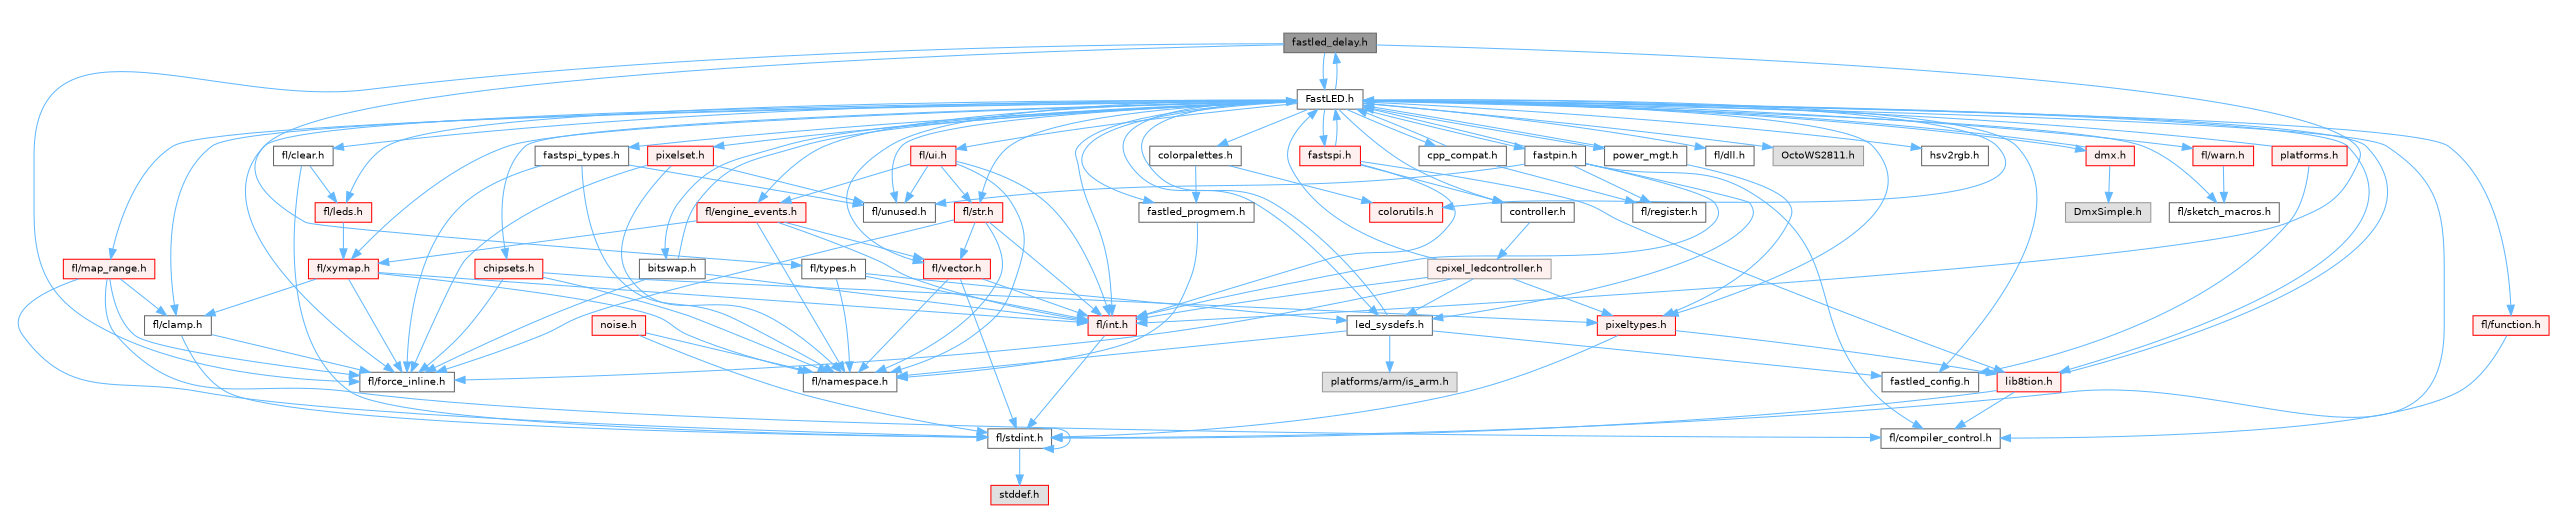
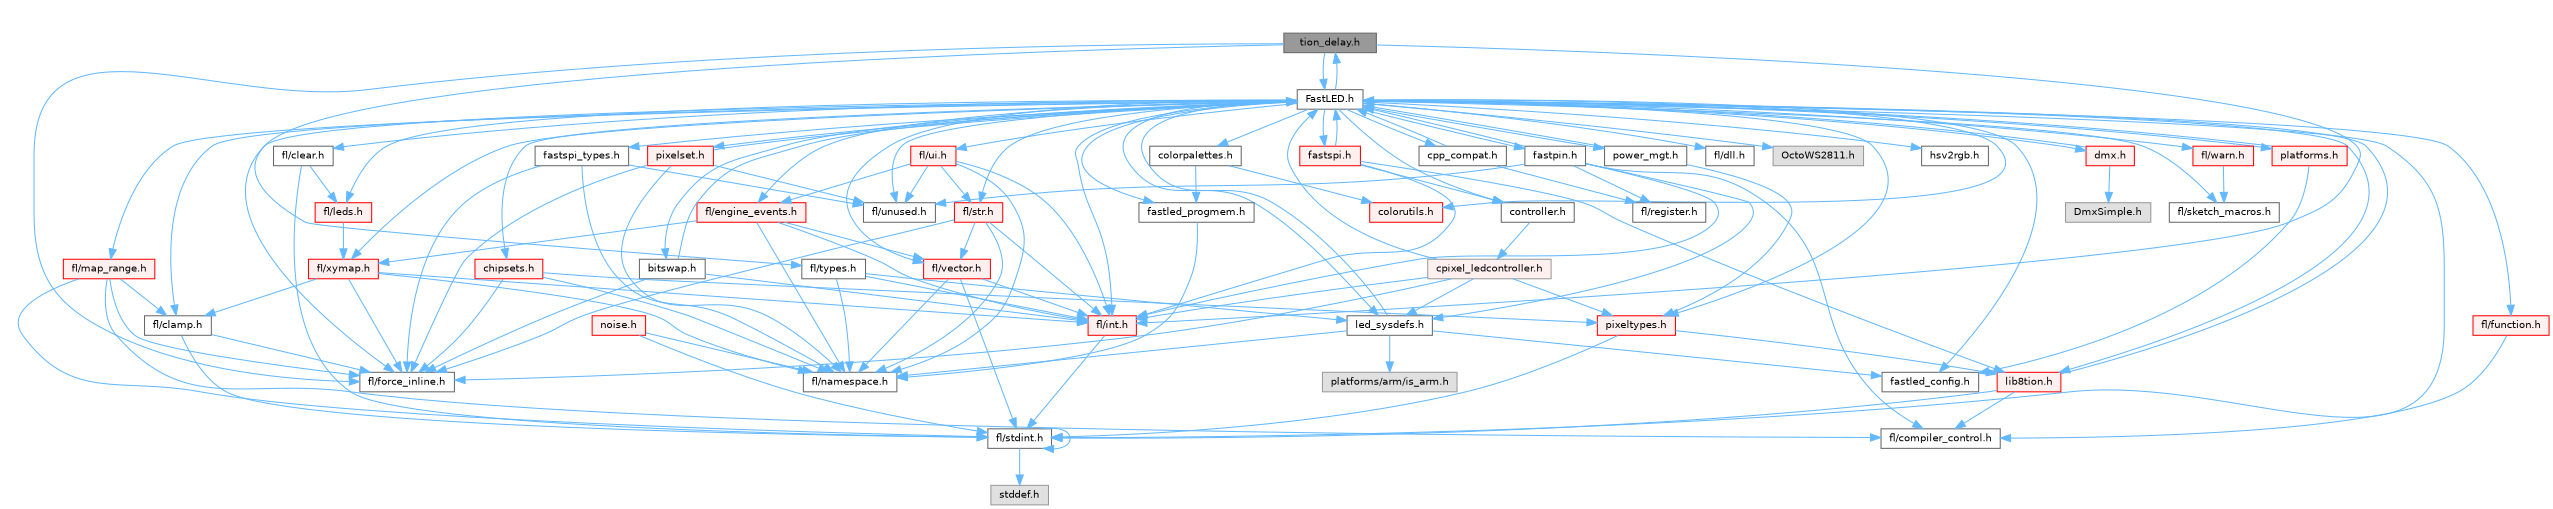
(1330, 43) -> (1330, 43)
none -> (1813, 112)
none -> (1000, 120)
(1020, 495) -> (1020, 495)
